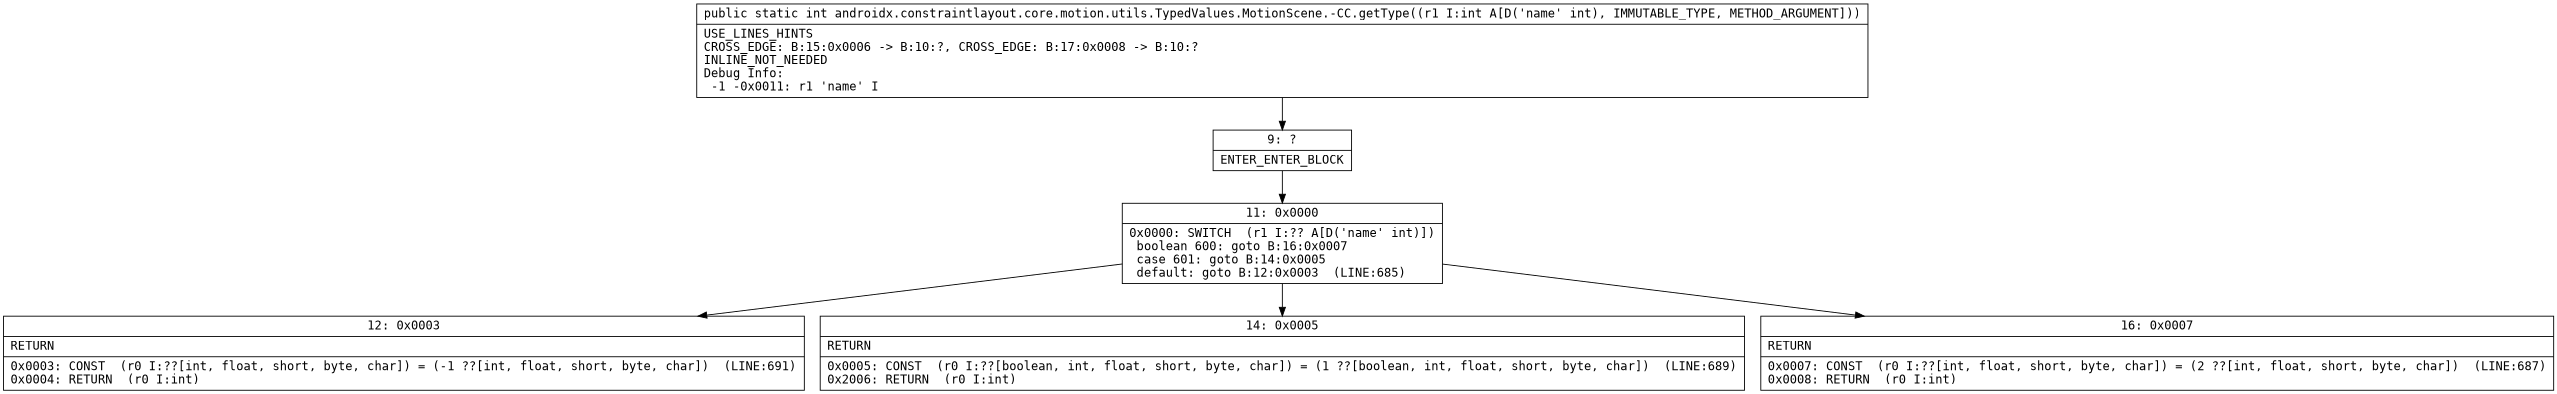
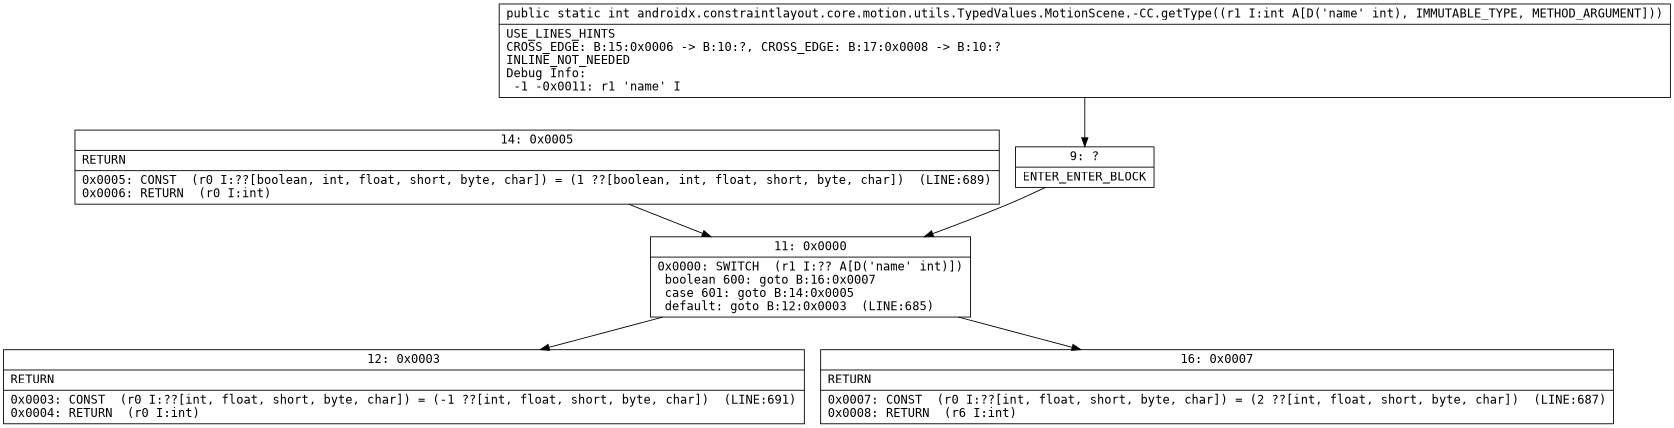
(1282, 295) -> (666, 219)
(926, 380) -> (180, 194)
(1866, 380) -> (926, 413)
